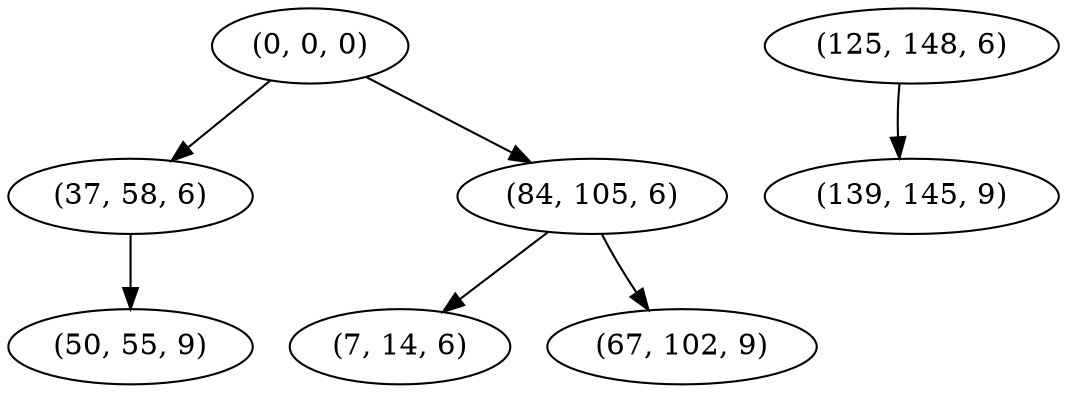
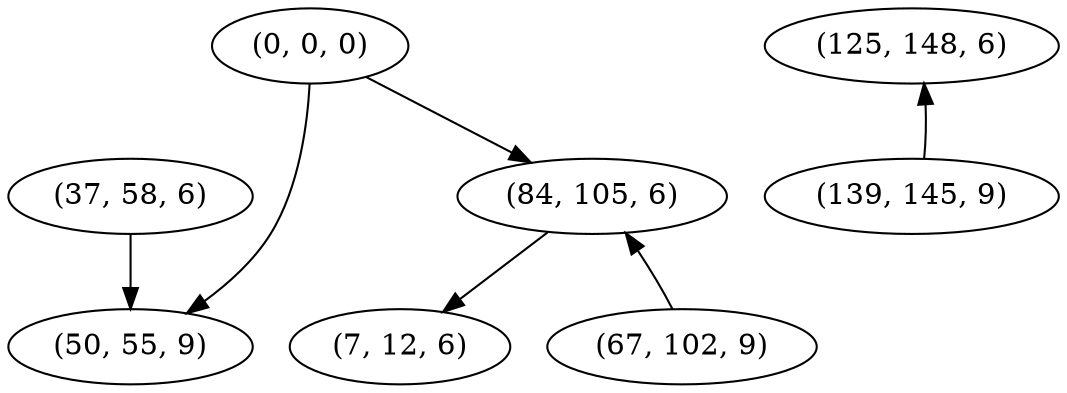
(898, 110) -> (926, 131)
(229, 114) -> (284, 206)
(618, 264) -> (656, 280)
(400, 347) -> (400, 347)
